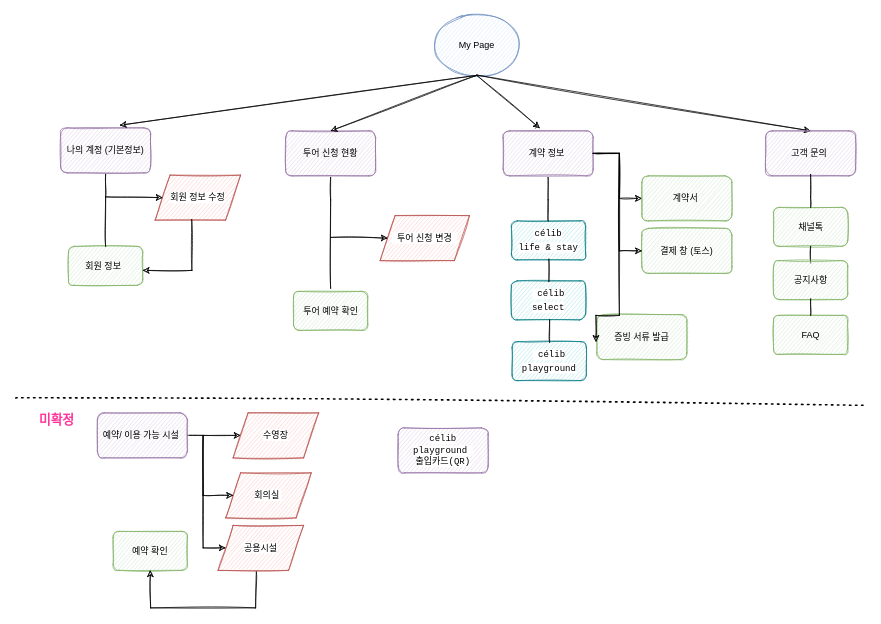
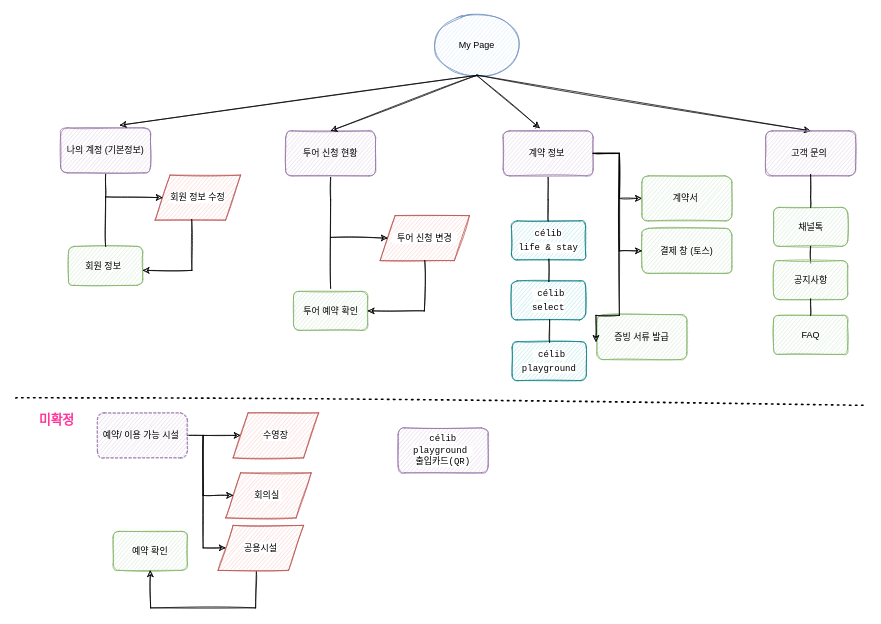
none -> (424, 311)
(142, 435) -> (142, 435)
